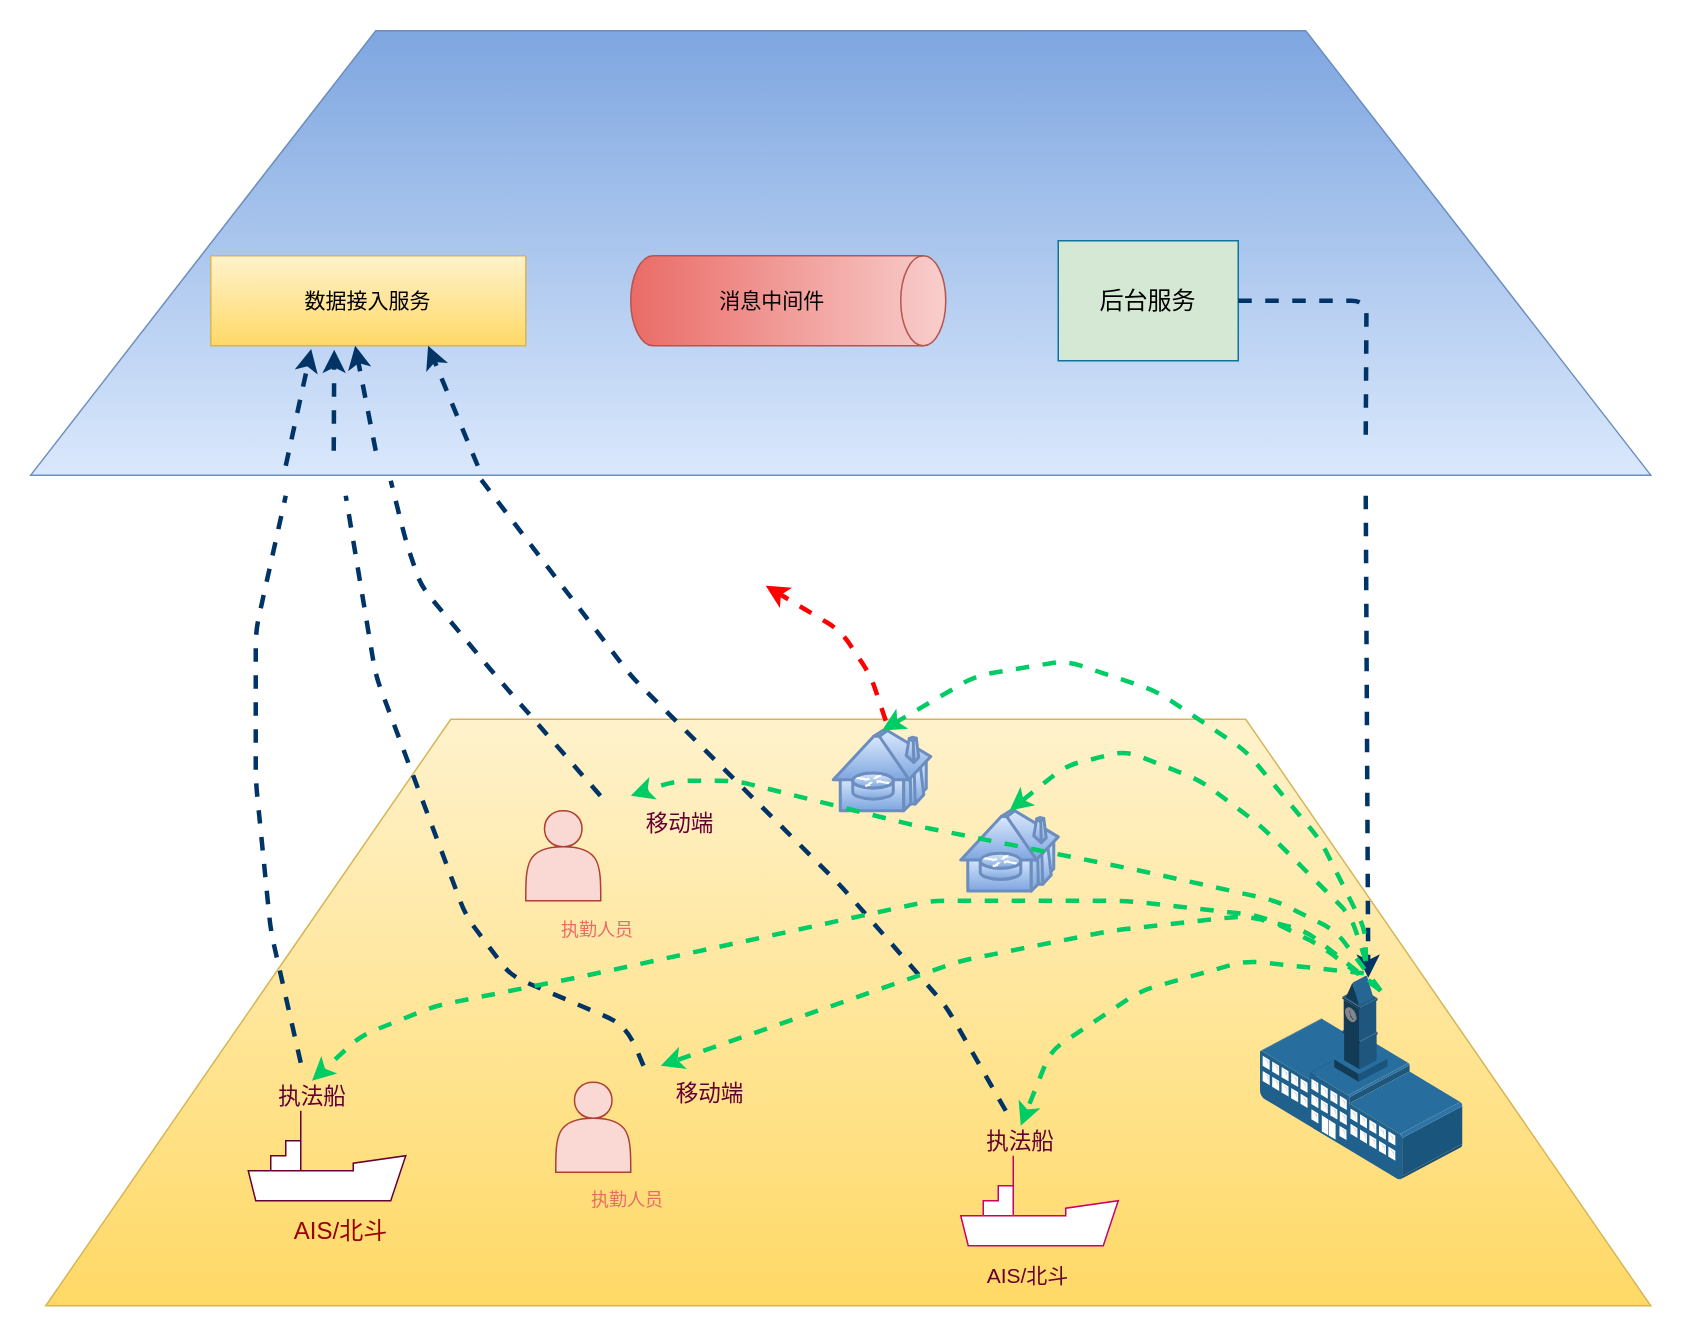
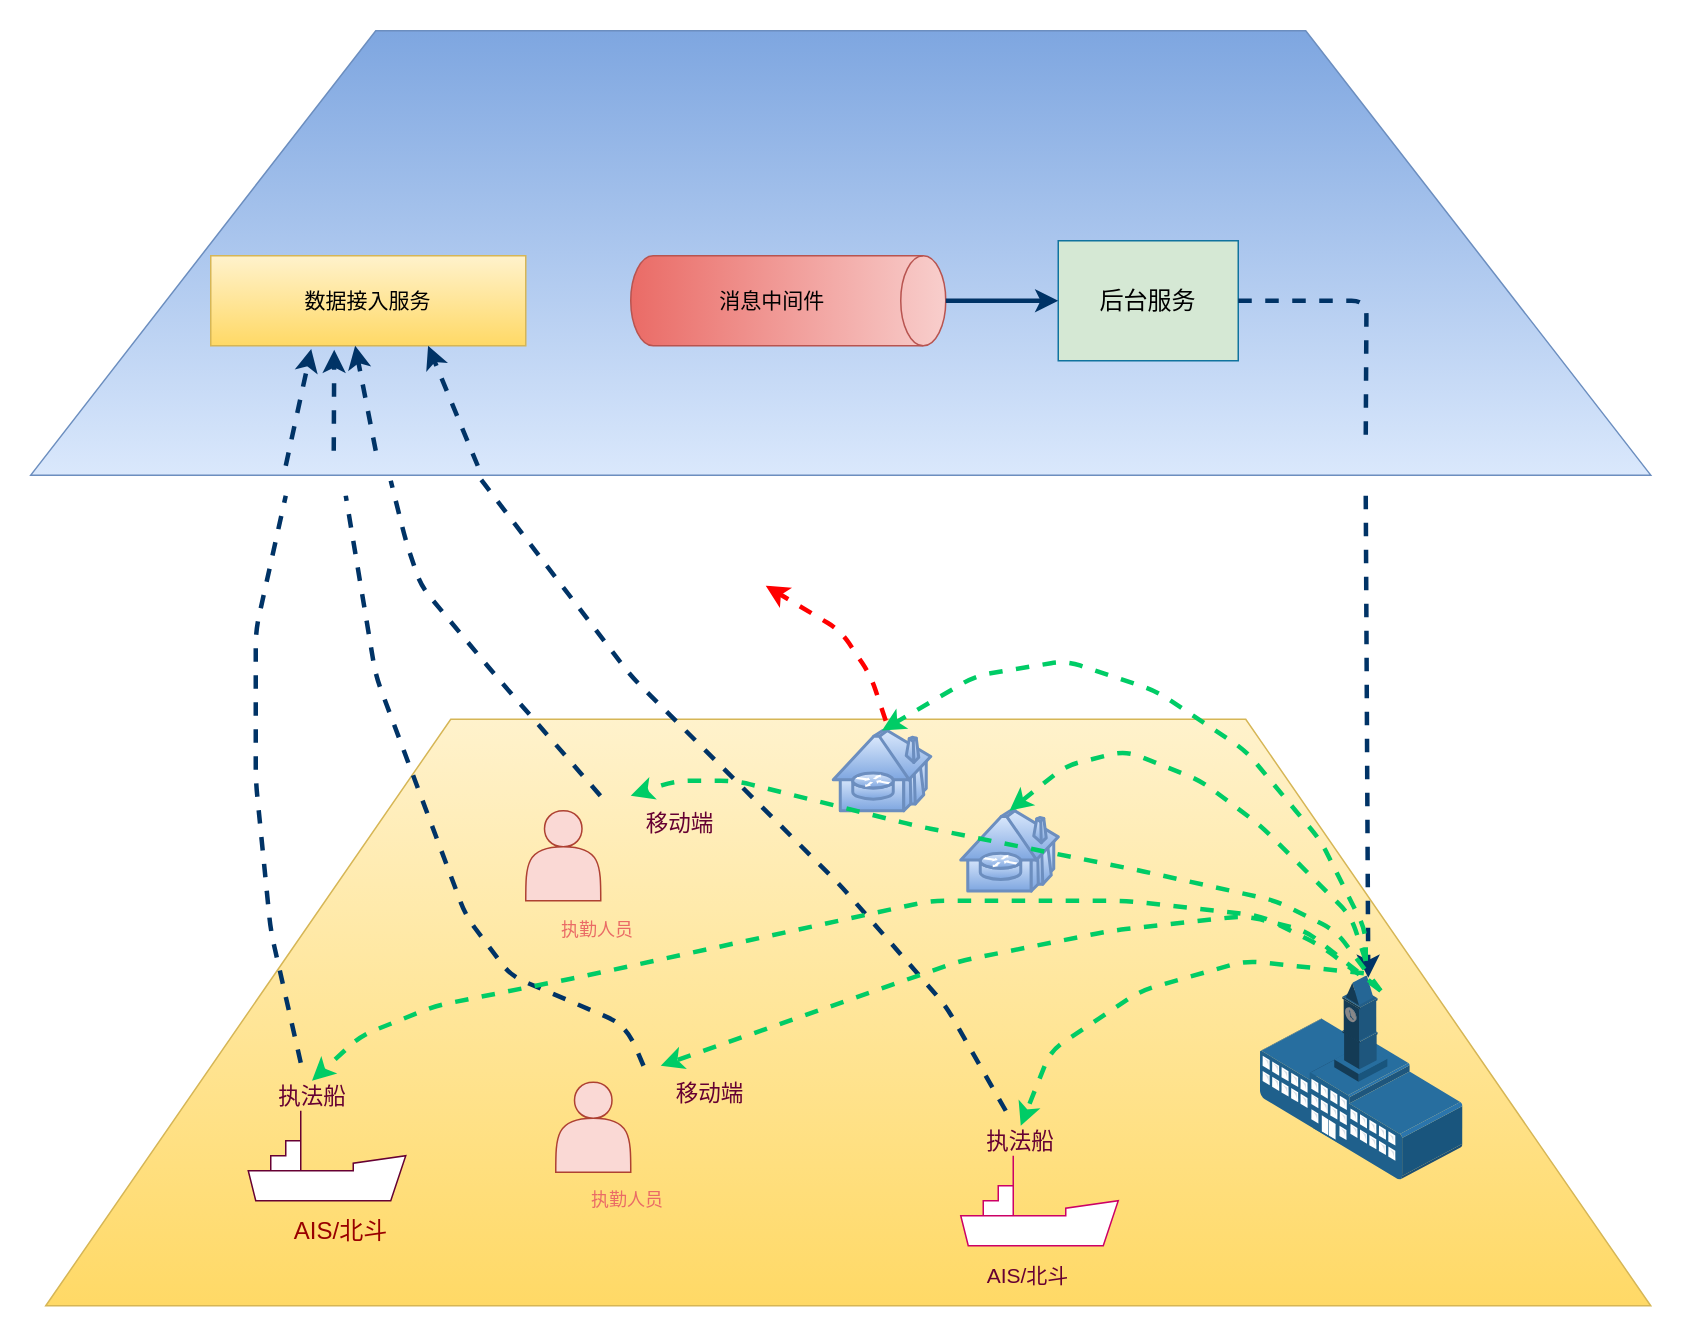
none -> (994, 301)
